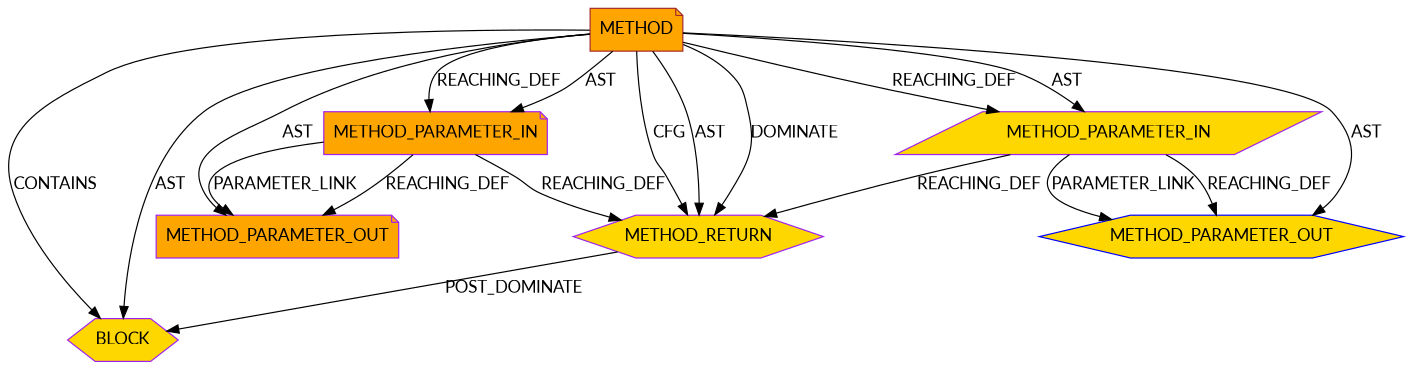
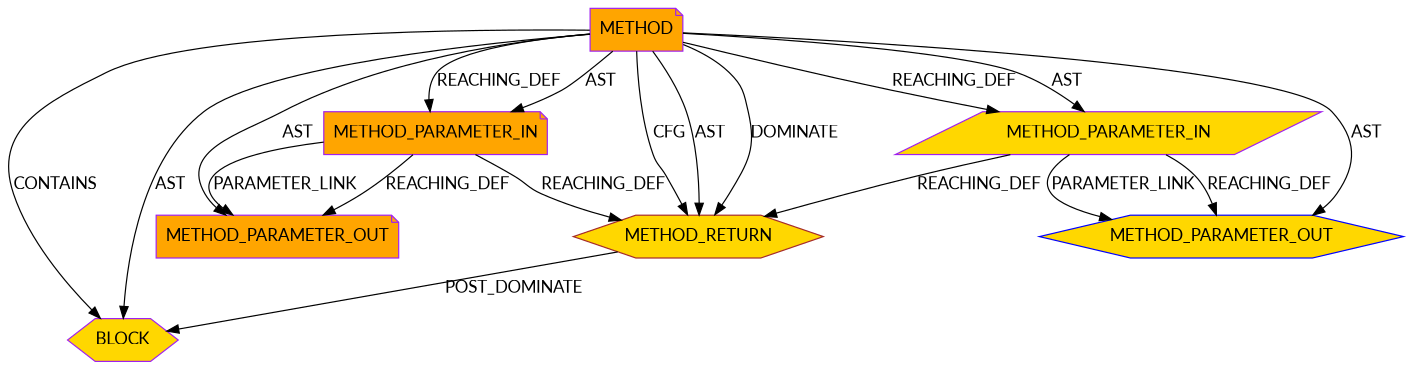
(636, 30) -> (636, 30)
(698, 237) -> (698, 237)
